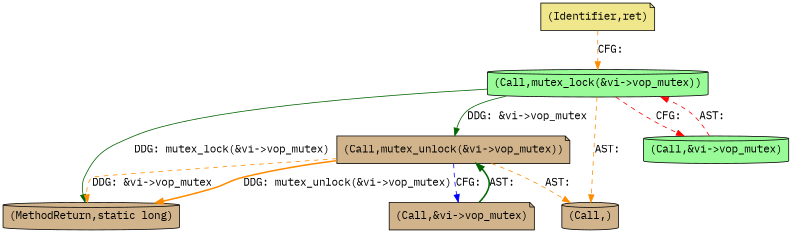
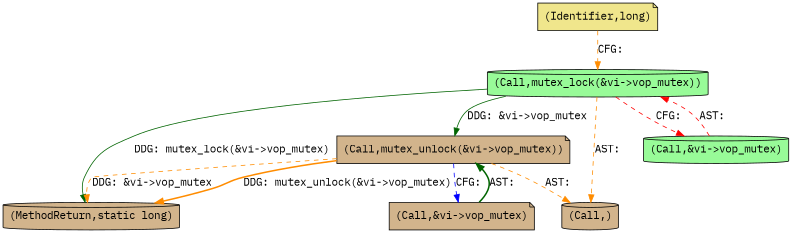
(598, 17) -> (598, 17)
